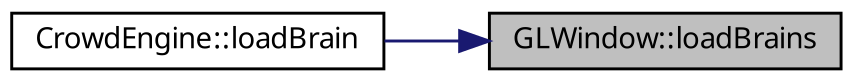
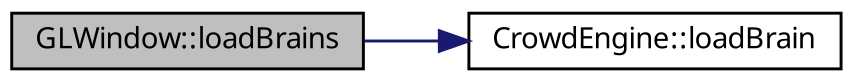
(422, 41) -> (401, 41)
